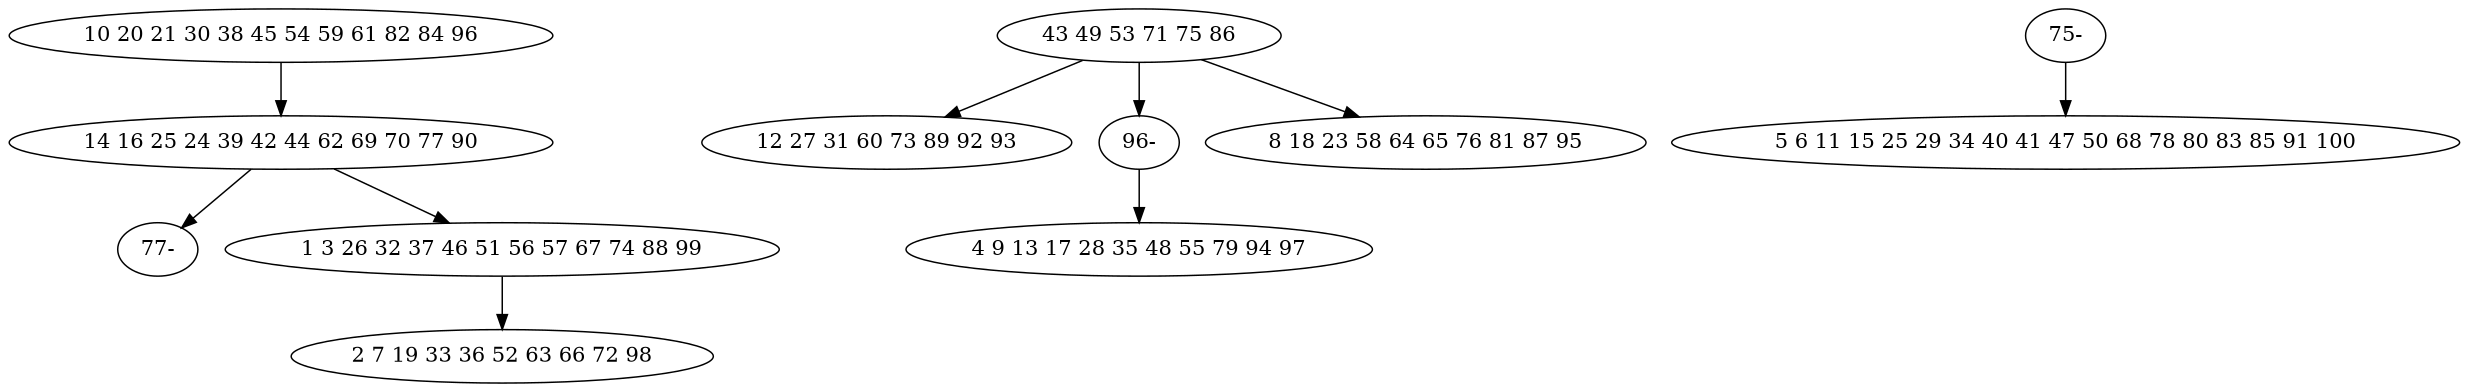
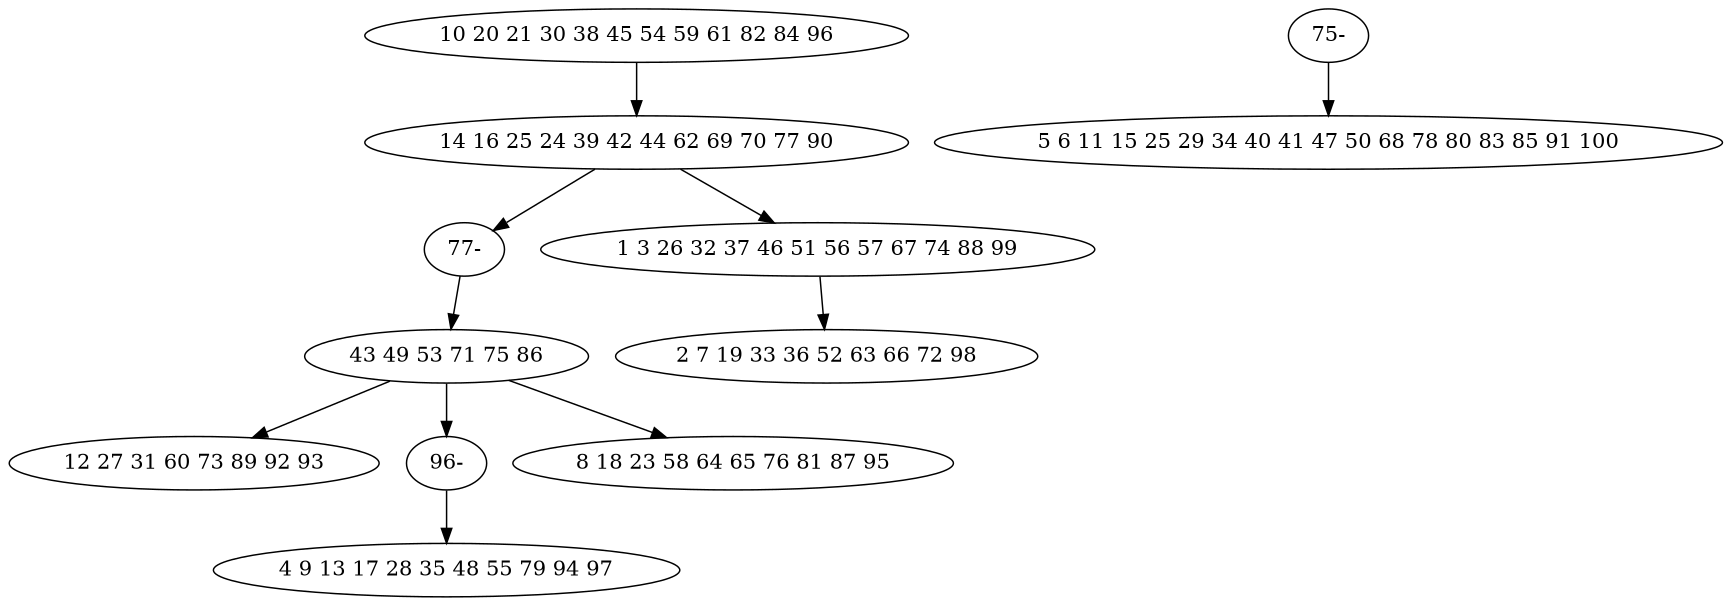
none -> (457, 295)
